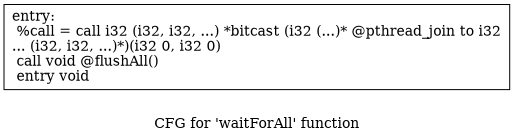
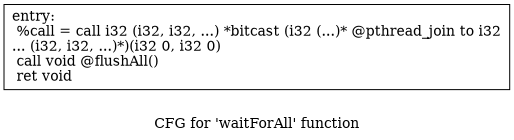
(51, 77) -> (43, 77)
